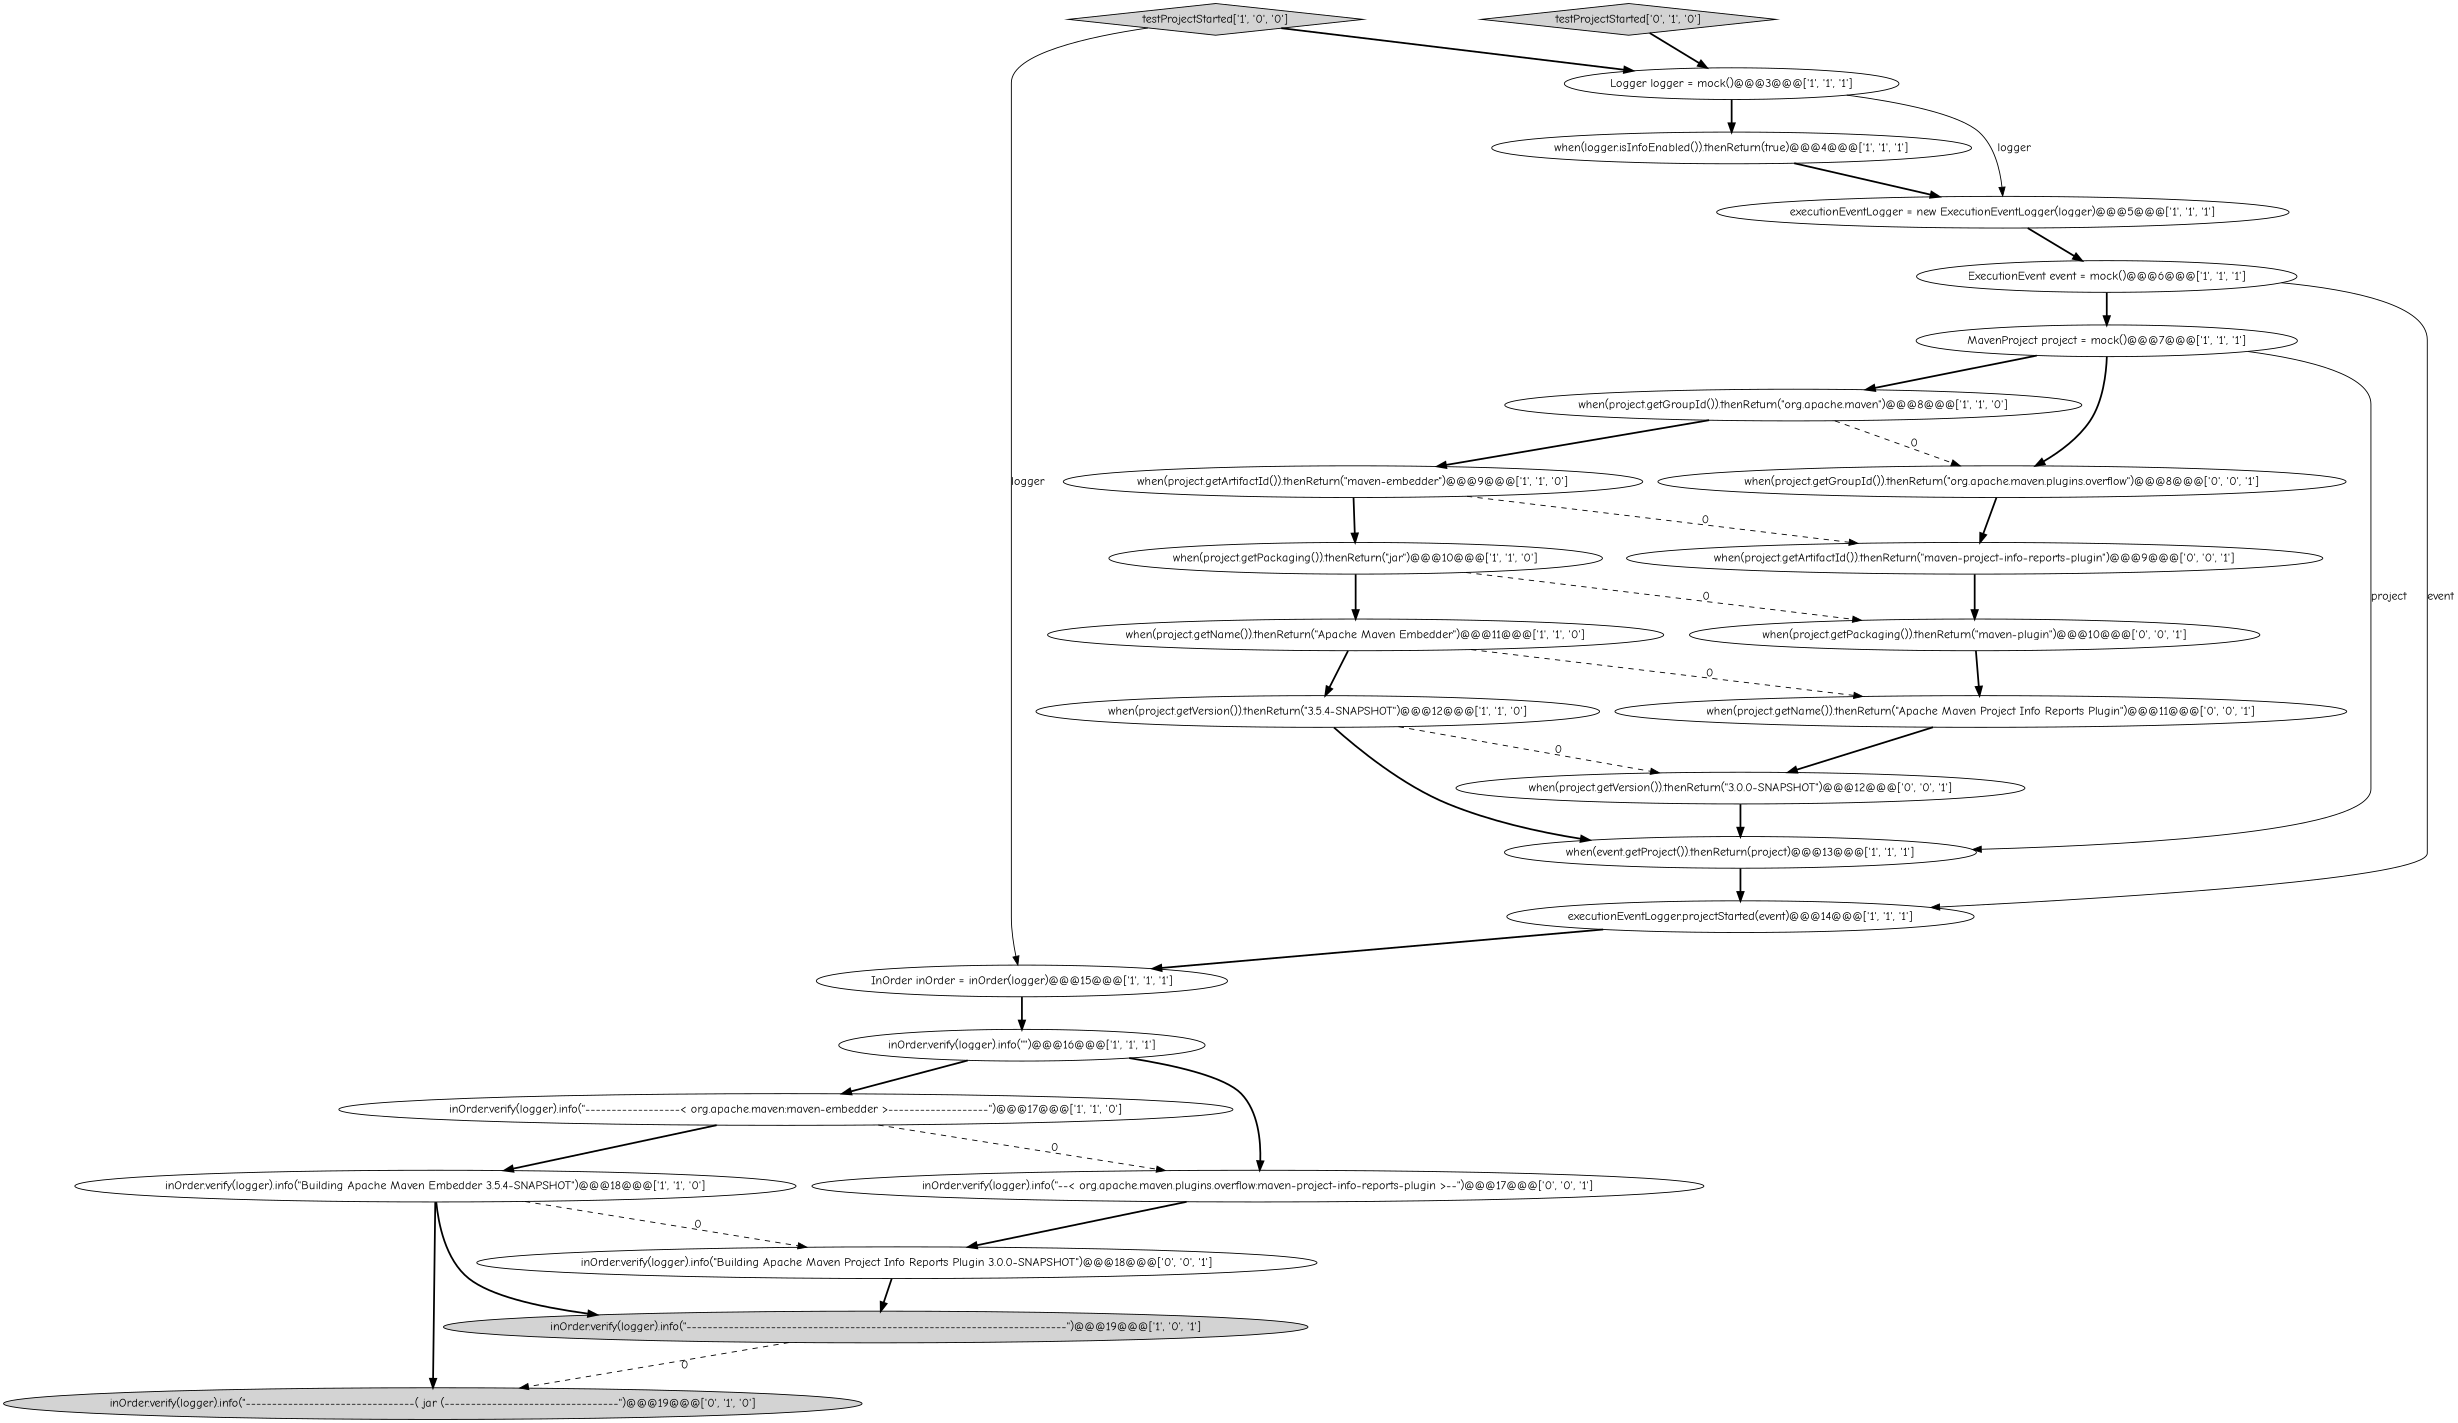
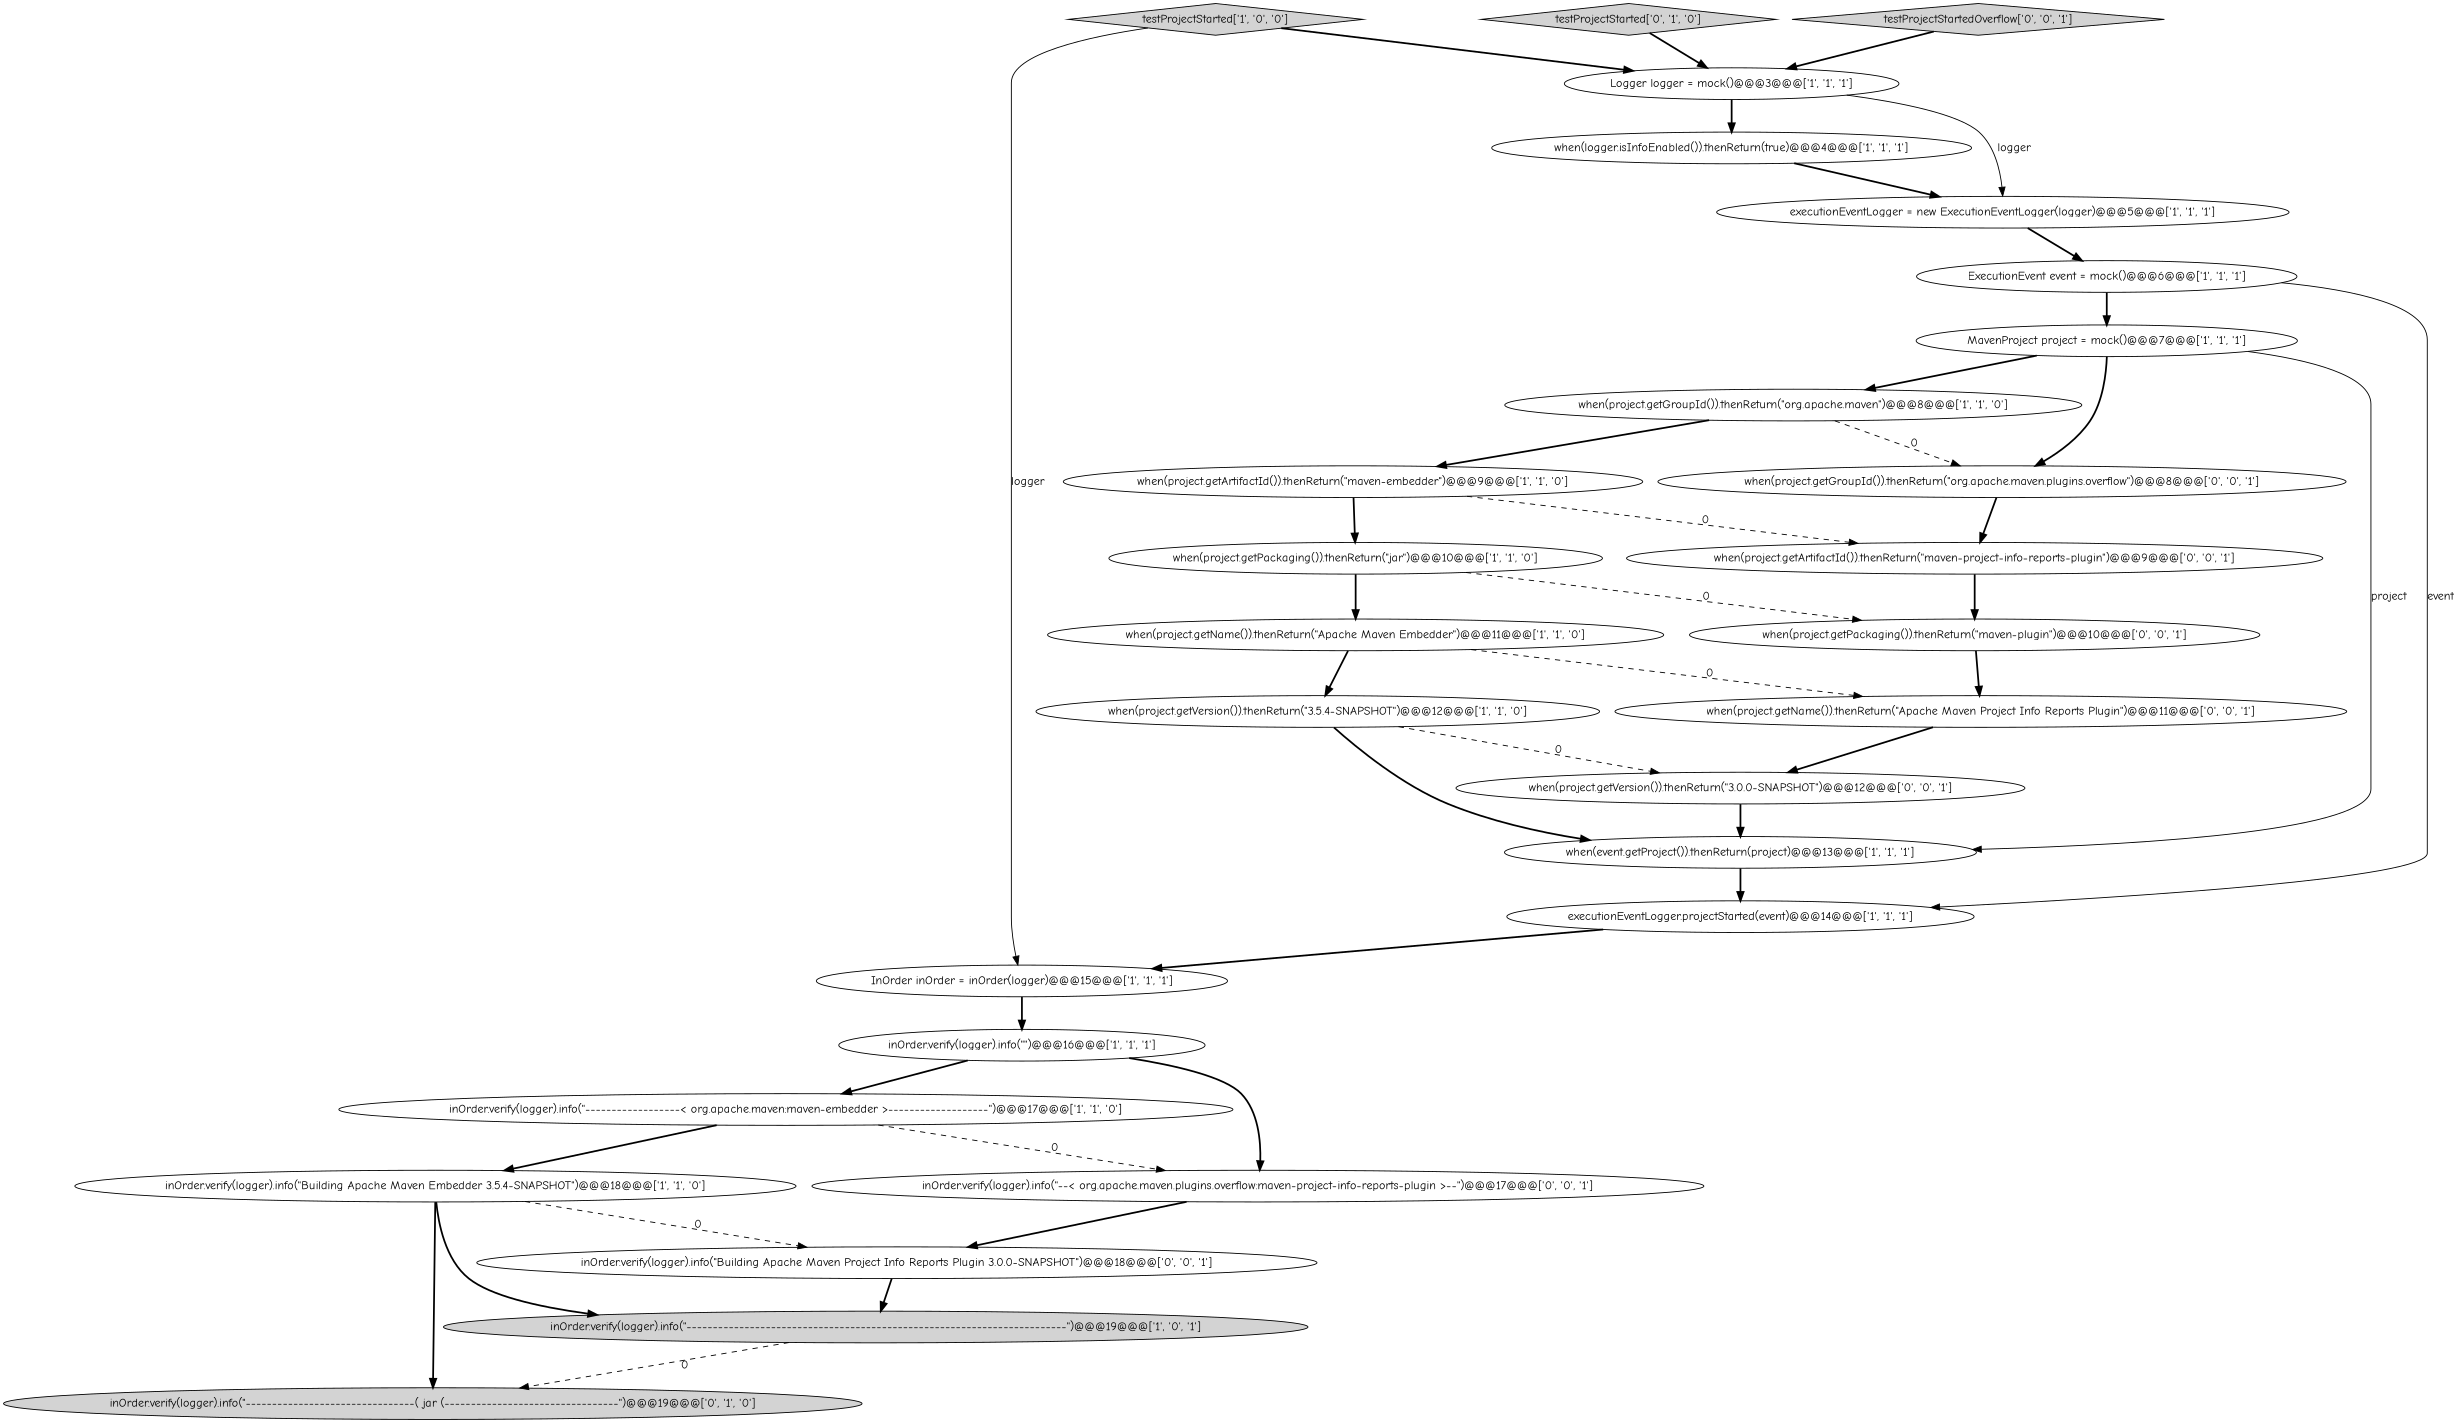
none -> (1978, 19)
